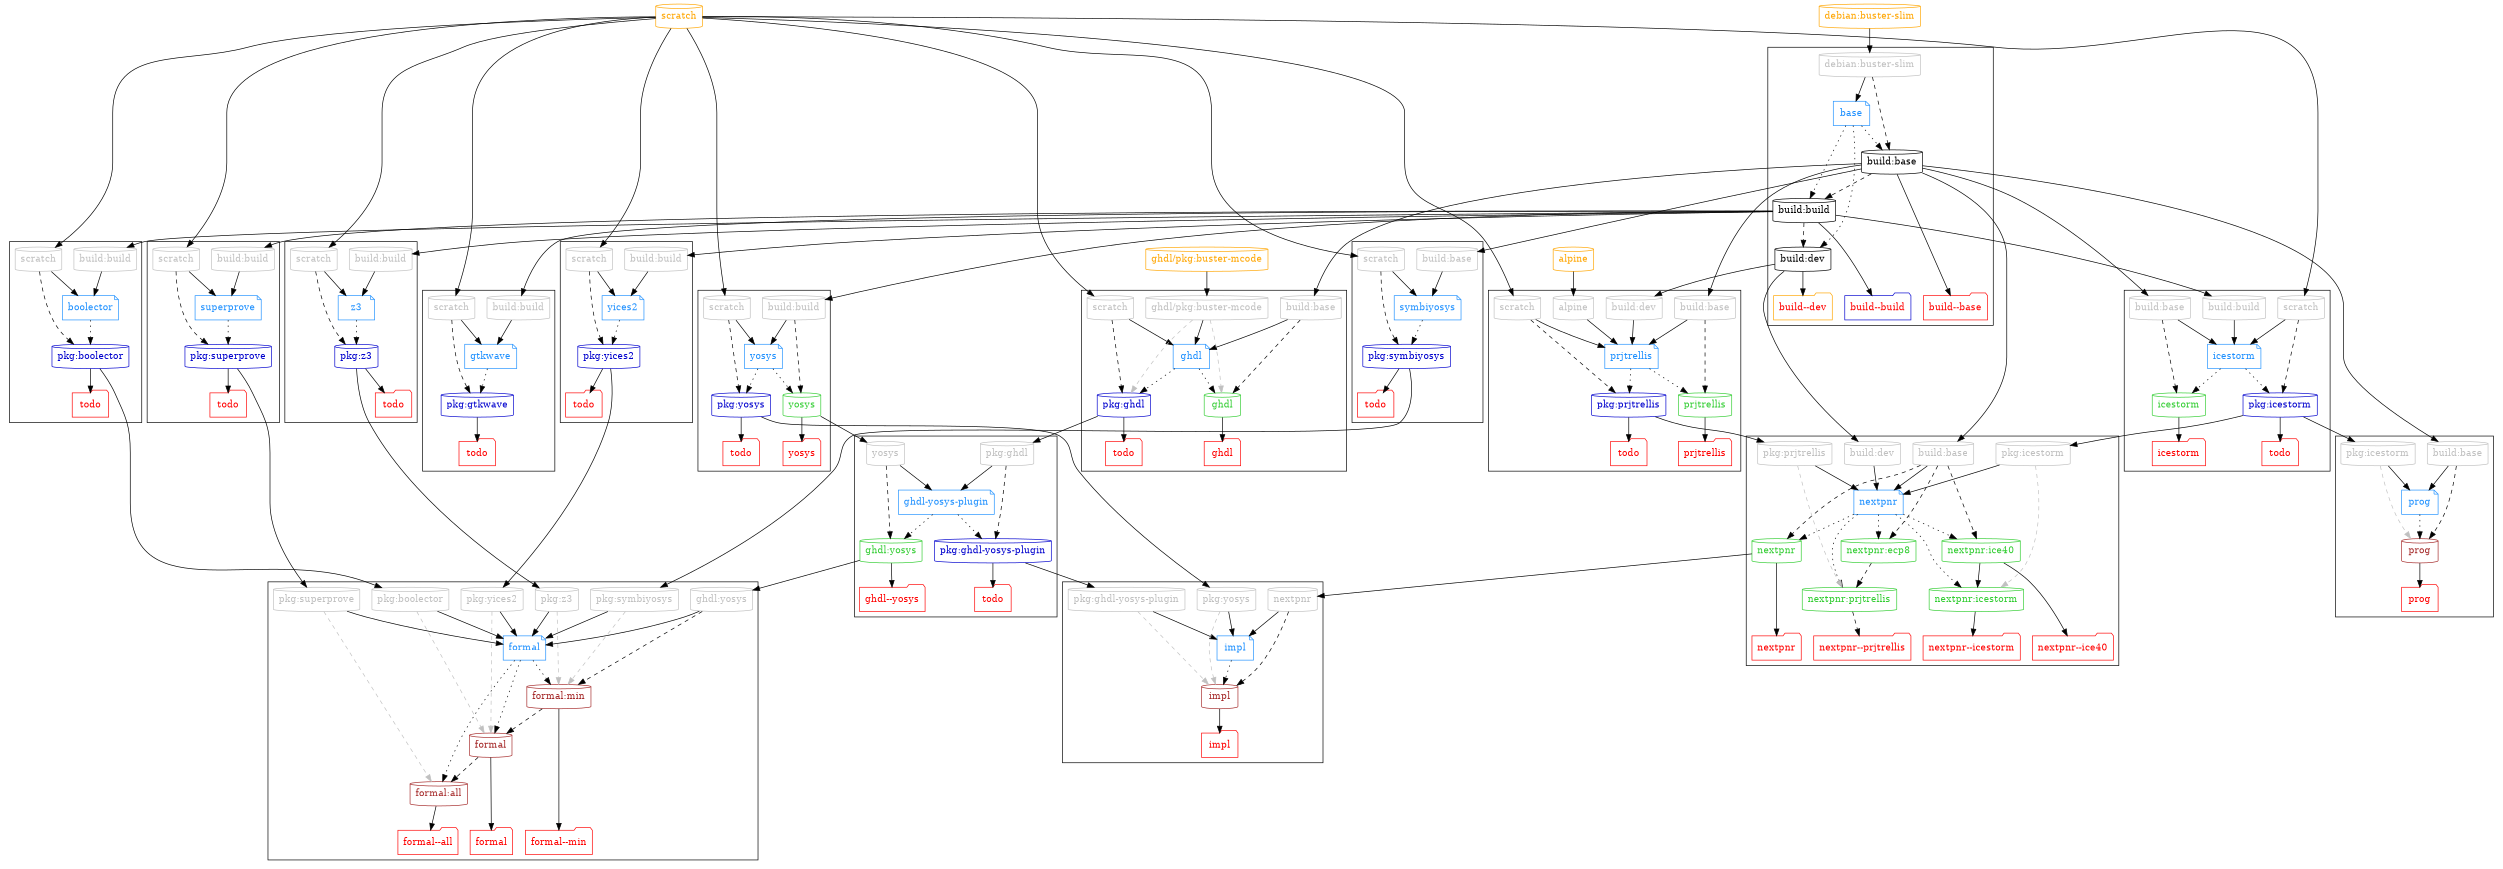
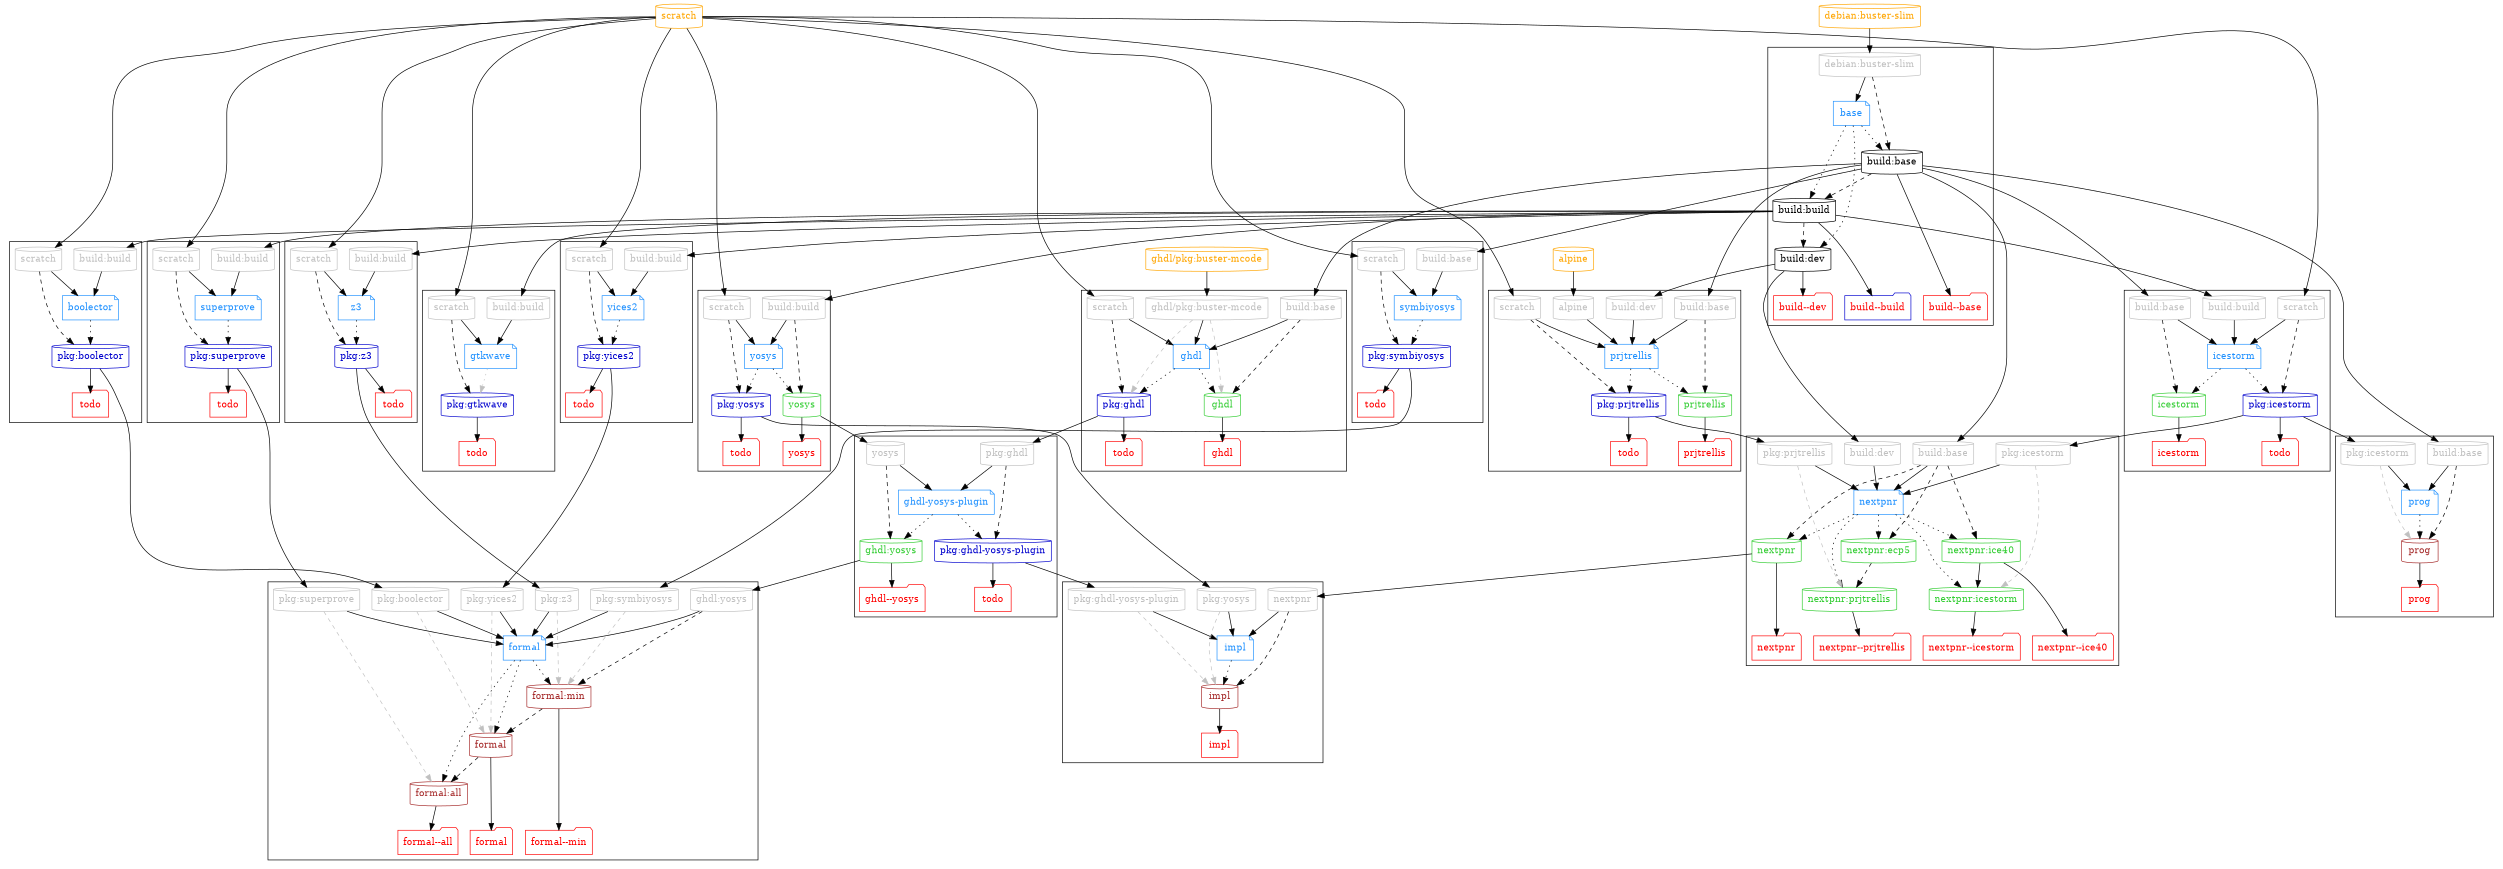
(1803, 308) -> (1803, 308)
(485, 377) -> (485, 377)
(1879, 551) -> (1879, 551)
(1855, 620) -> (1855, 620)
